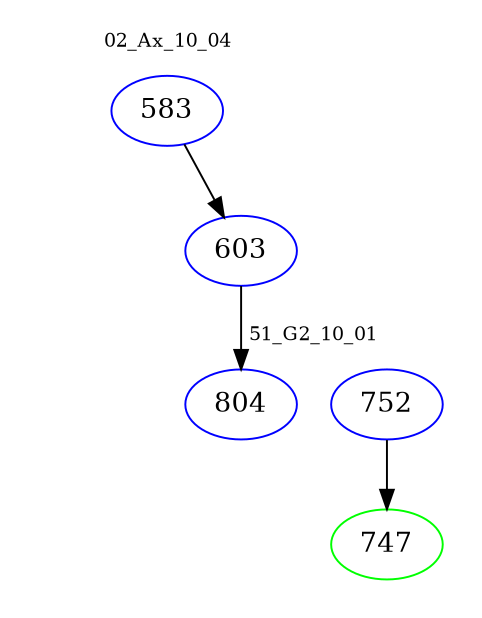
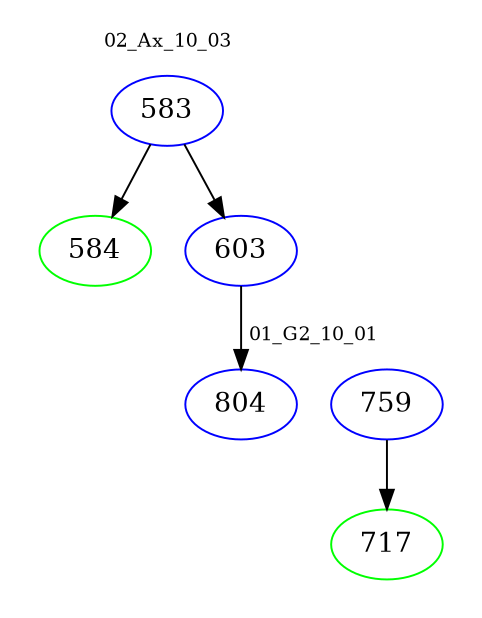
(168, 42) -> (168, 42)
none -> (95, 251)
(314, 335) -> (314, 335)
(387, 404) -> (387, 404)
(387, 544) -> (387, 544)
